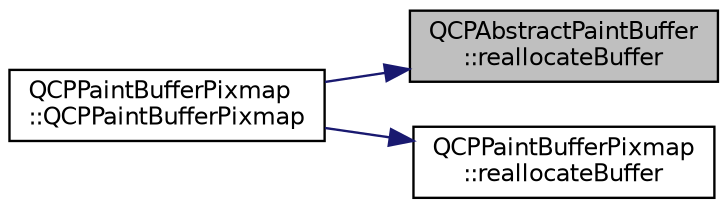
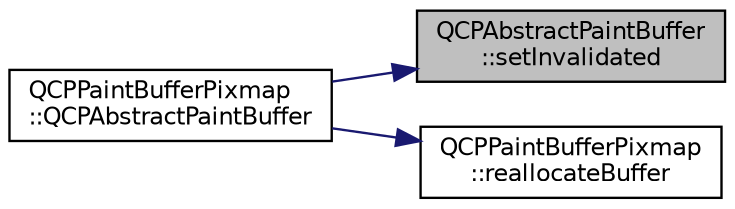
(564, 46) -> (571, 46)
(167, 105) -> (171, 105)
